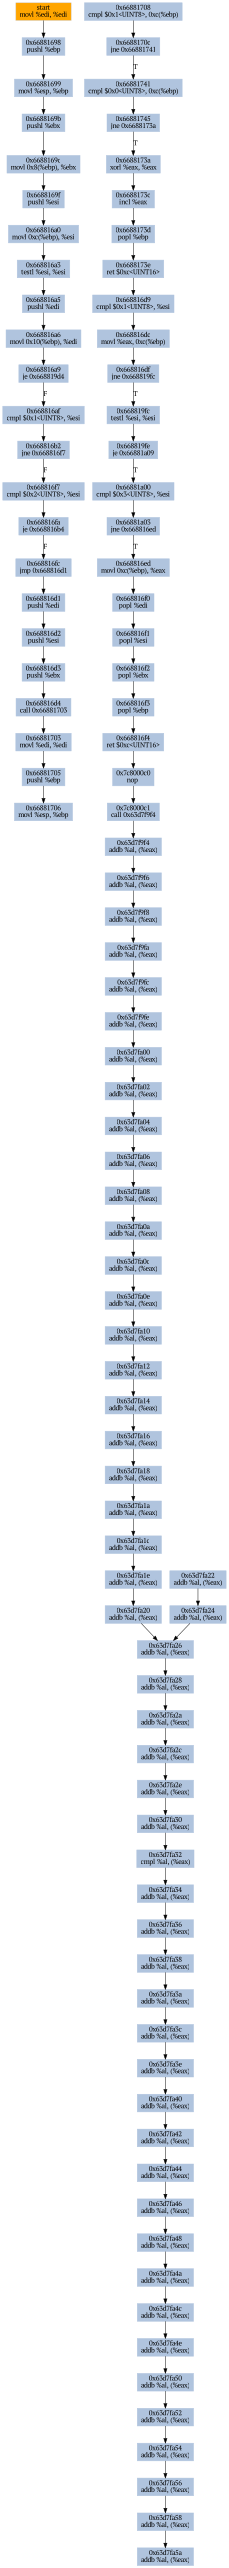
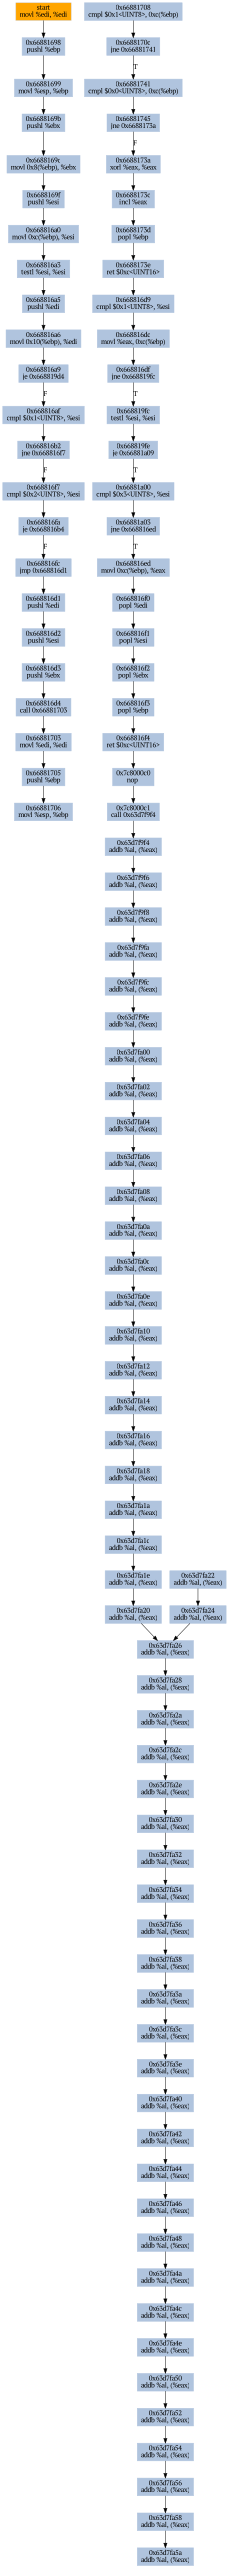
(136, 144) -> (135, 144)
(165, 1859) -> (165, 1859)
